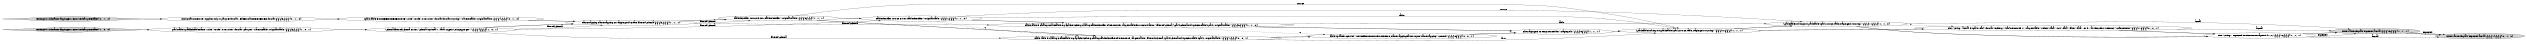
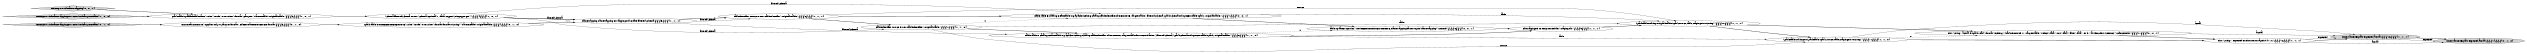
none -> (73, 8)
